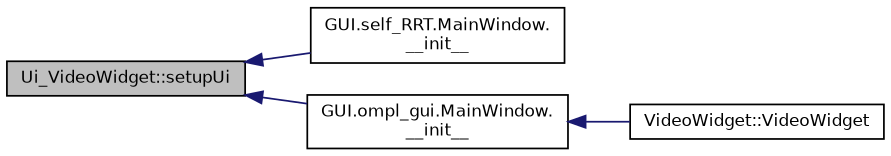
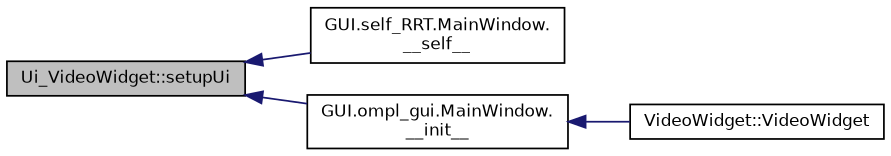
(438, 35) -> (438, 35)
